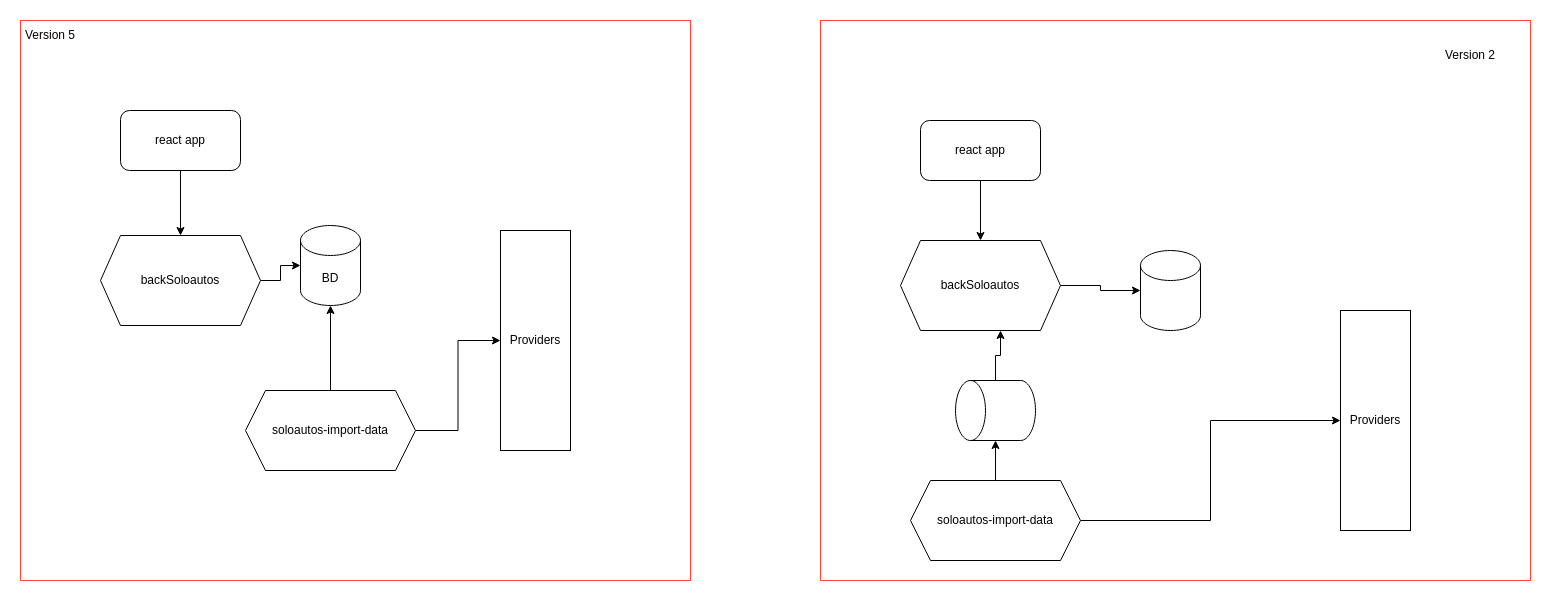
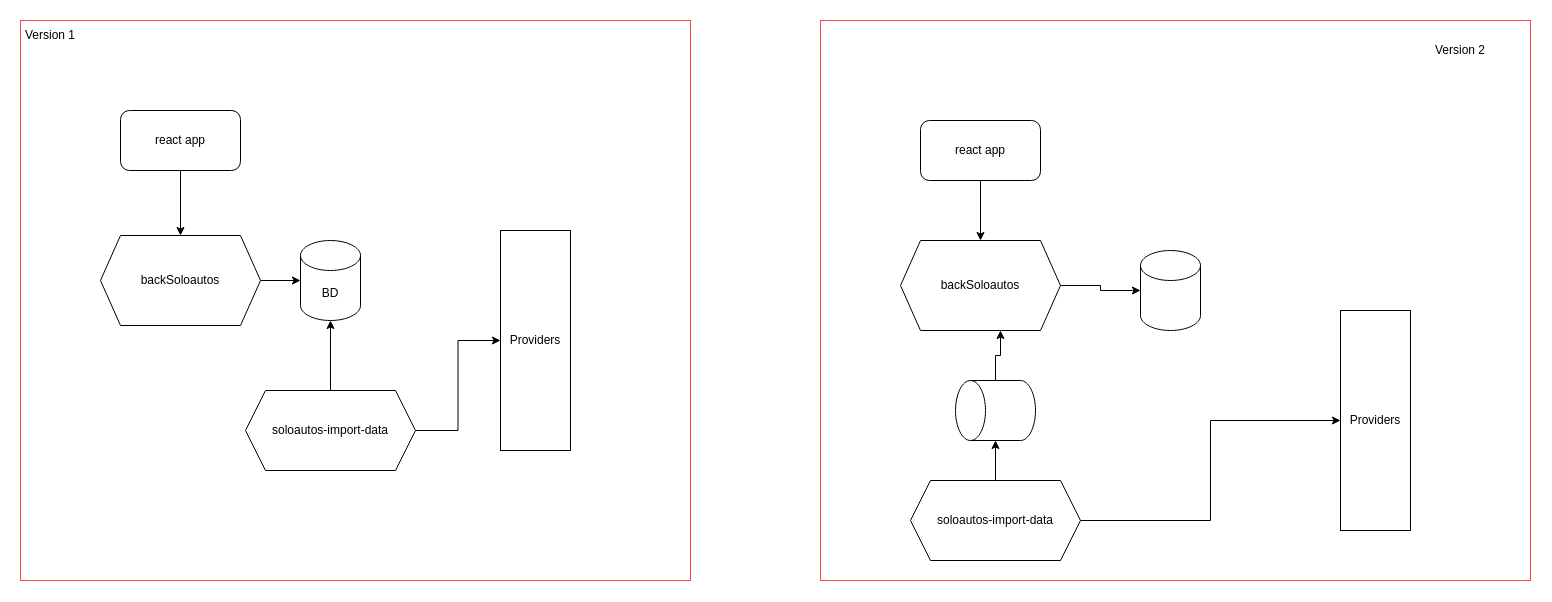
(51, 36) -> (51, 36)
(1471, 56) -> (1461, 51)
(331, 266) -> (331, 281)
